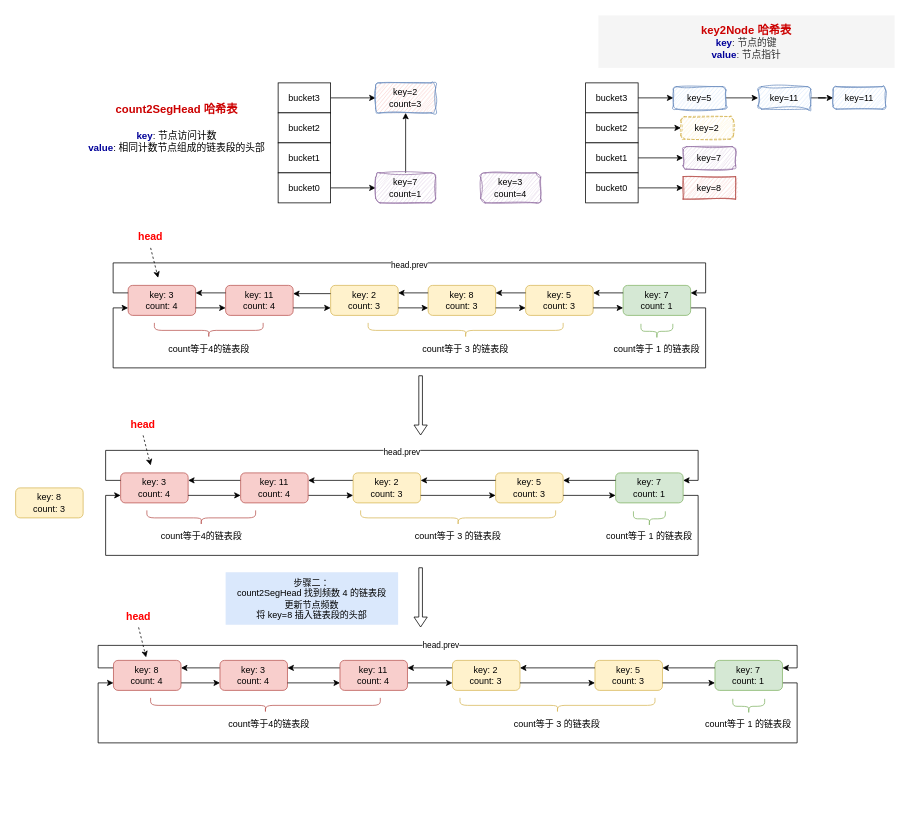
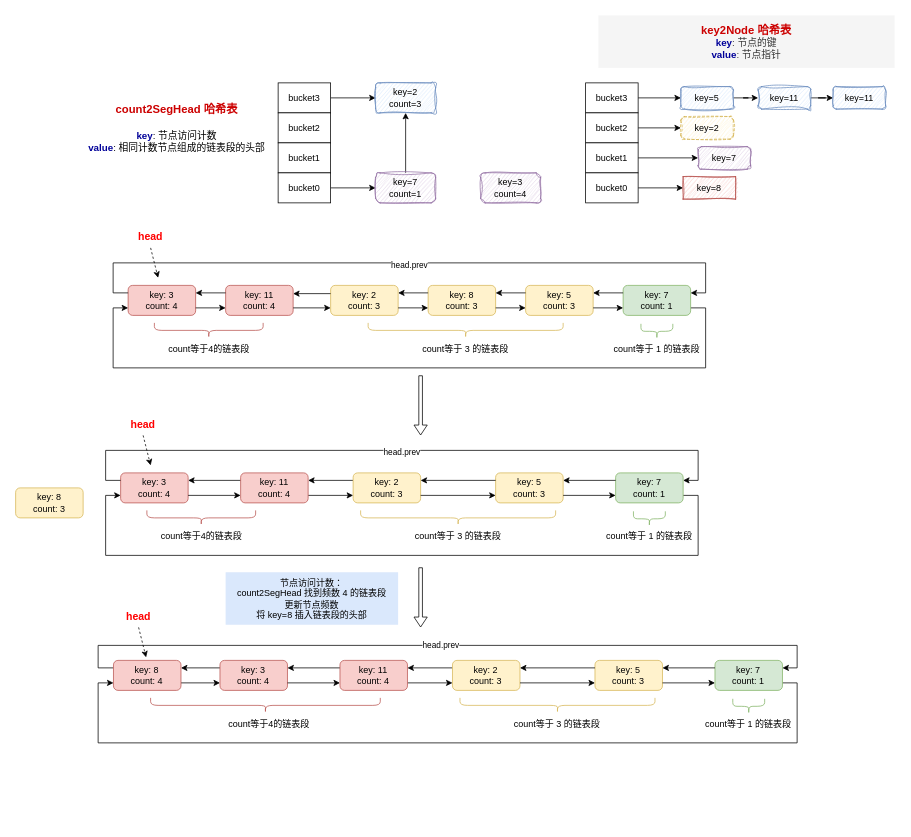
(405, 98) -> (405, 98)
(699, 98) -> (707, 98)
(709, 158) -> (724, 158)
(312, 599) -> (312, 599)
